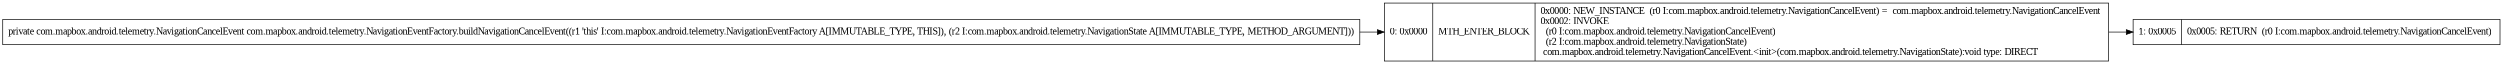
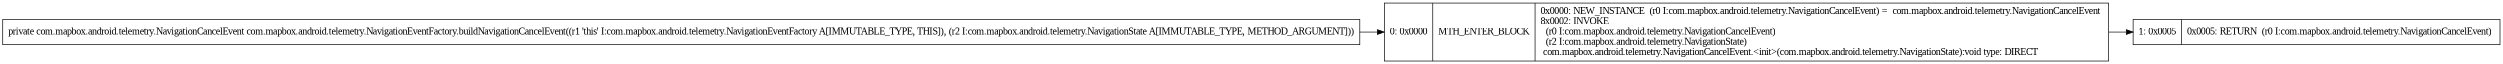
(1577, 21) -> (1577, 21)
